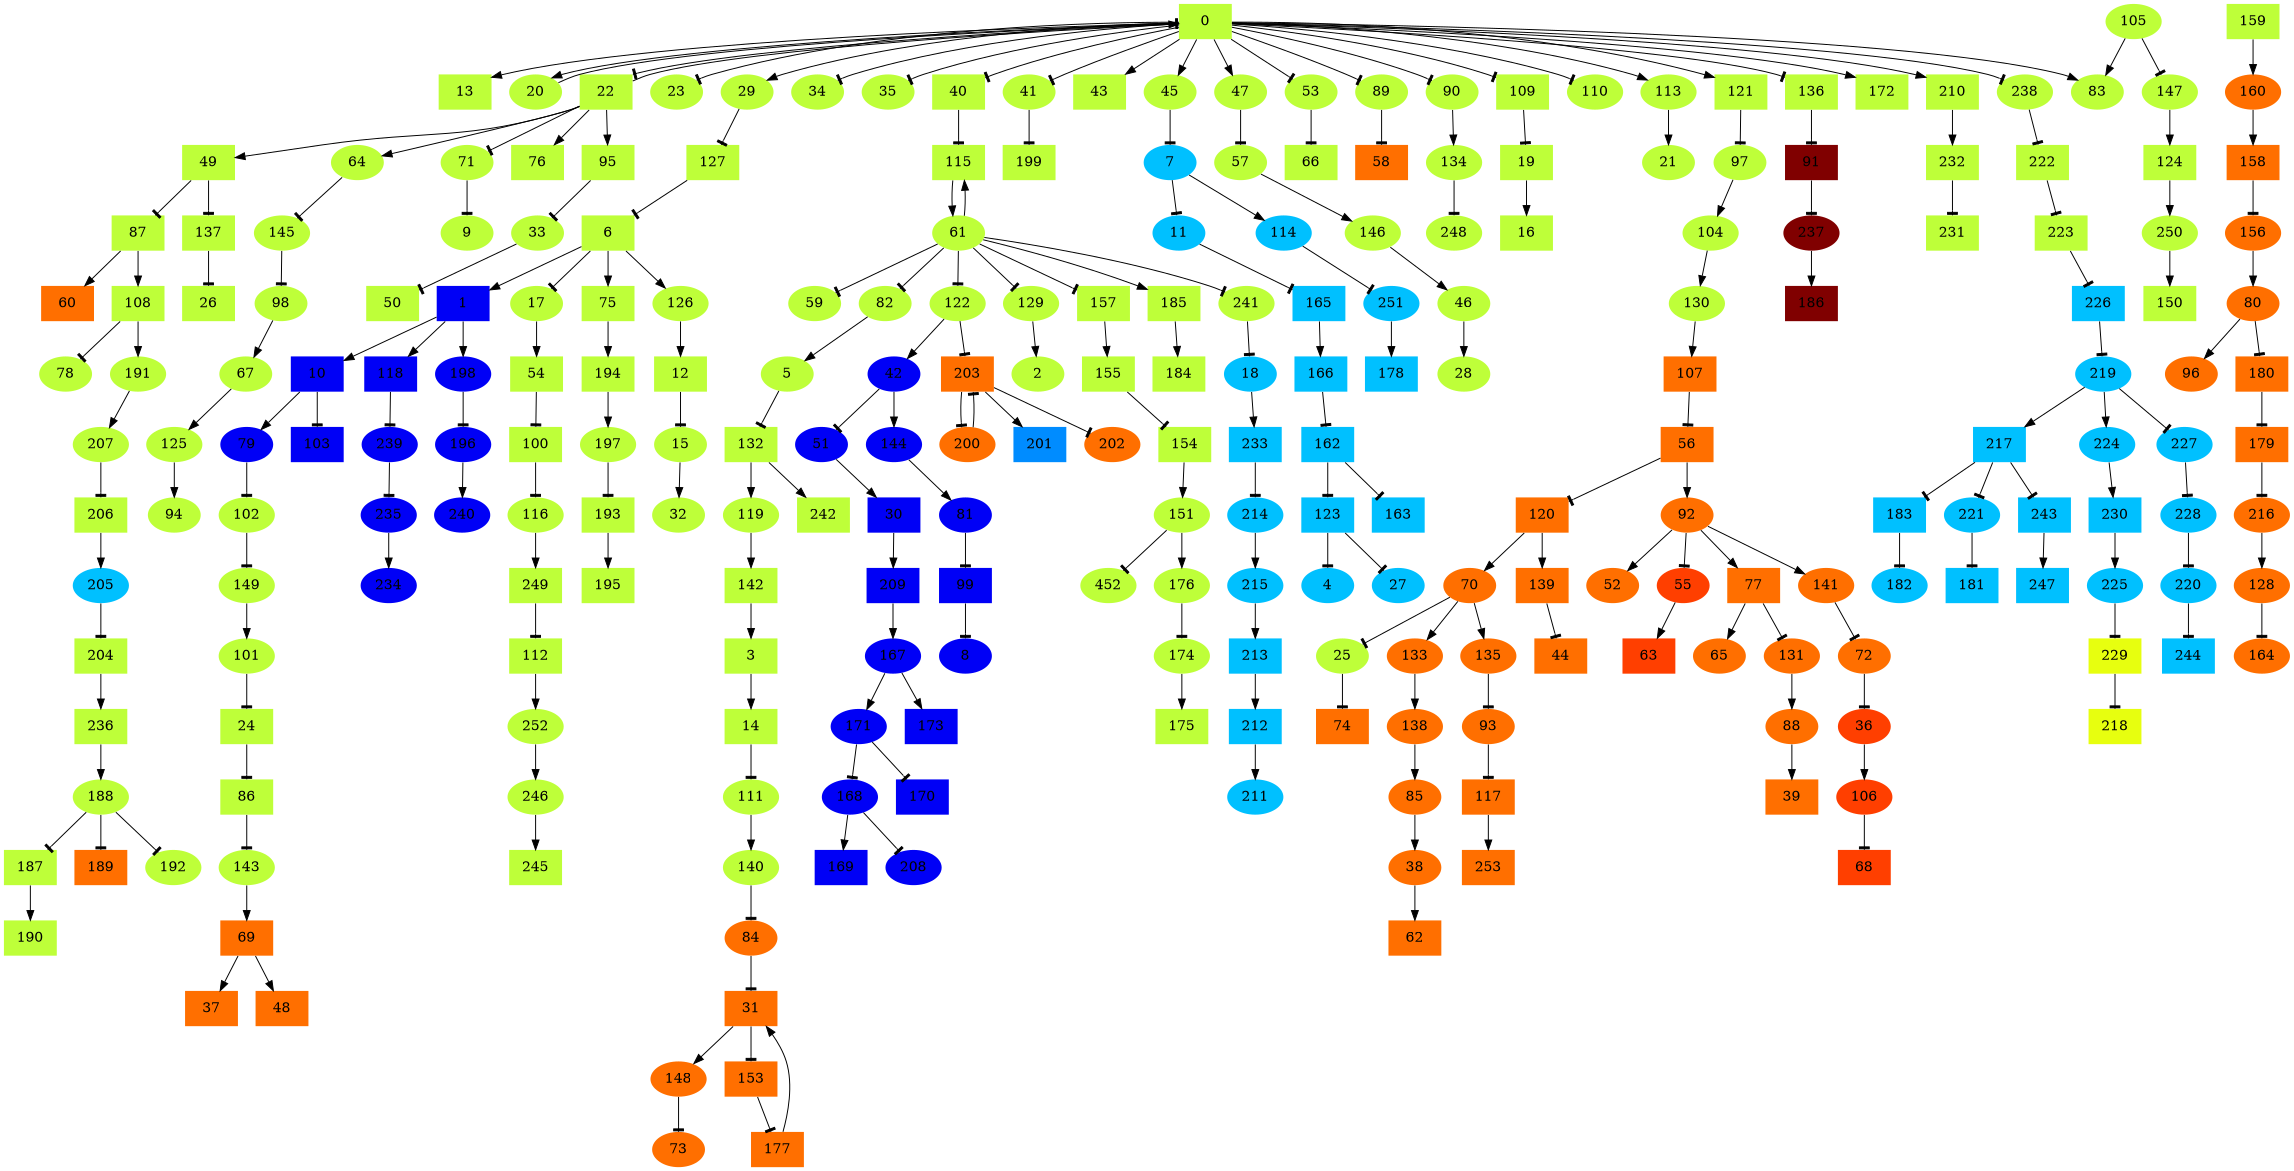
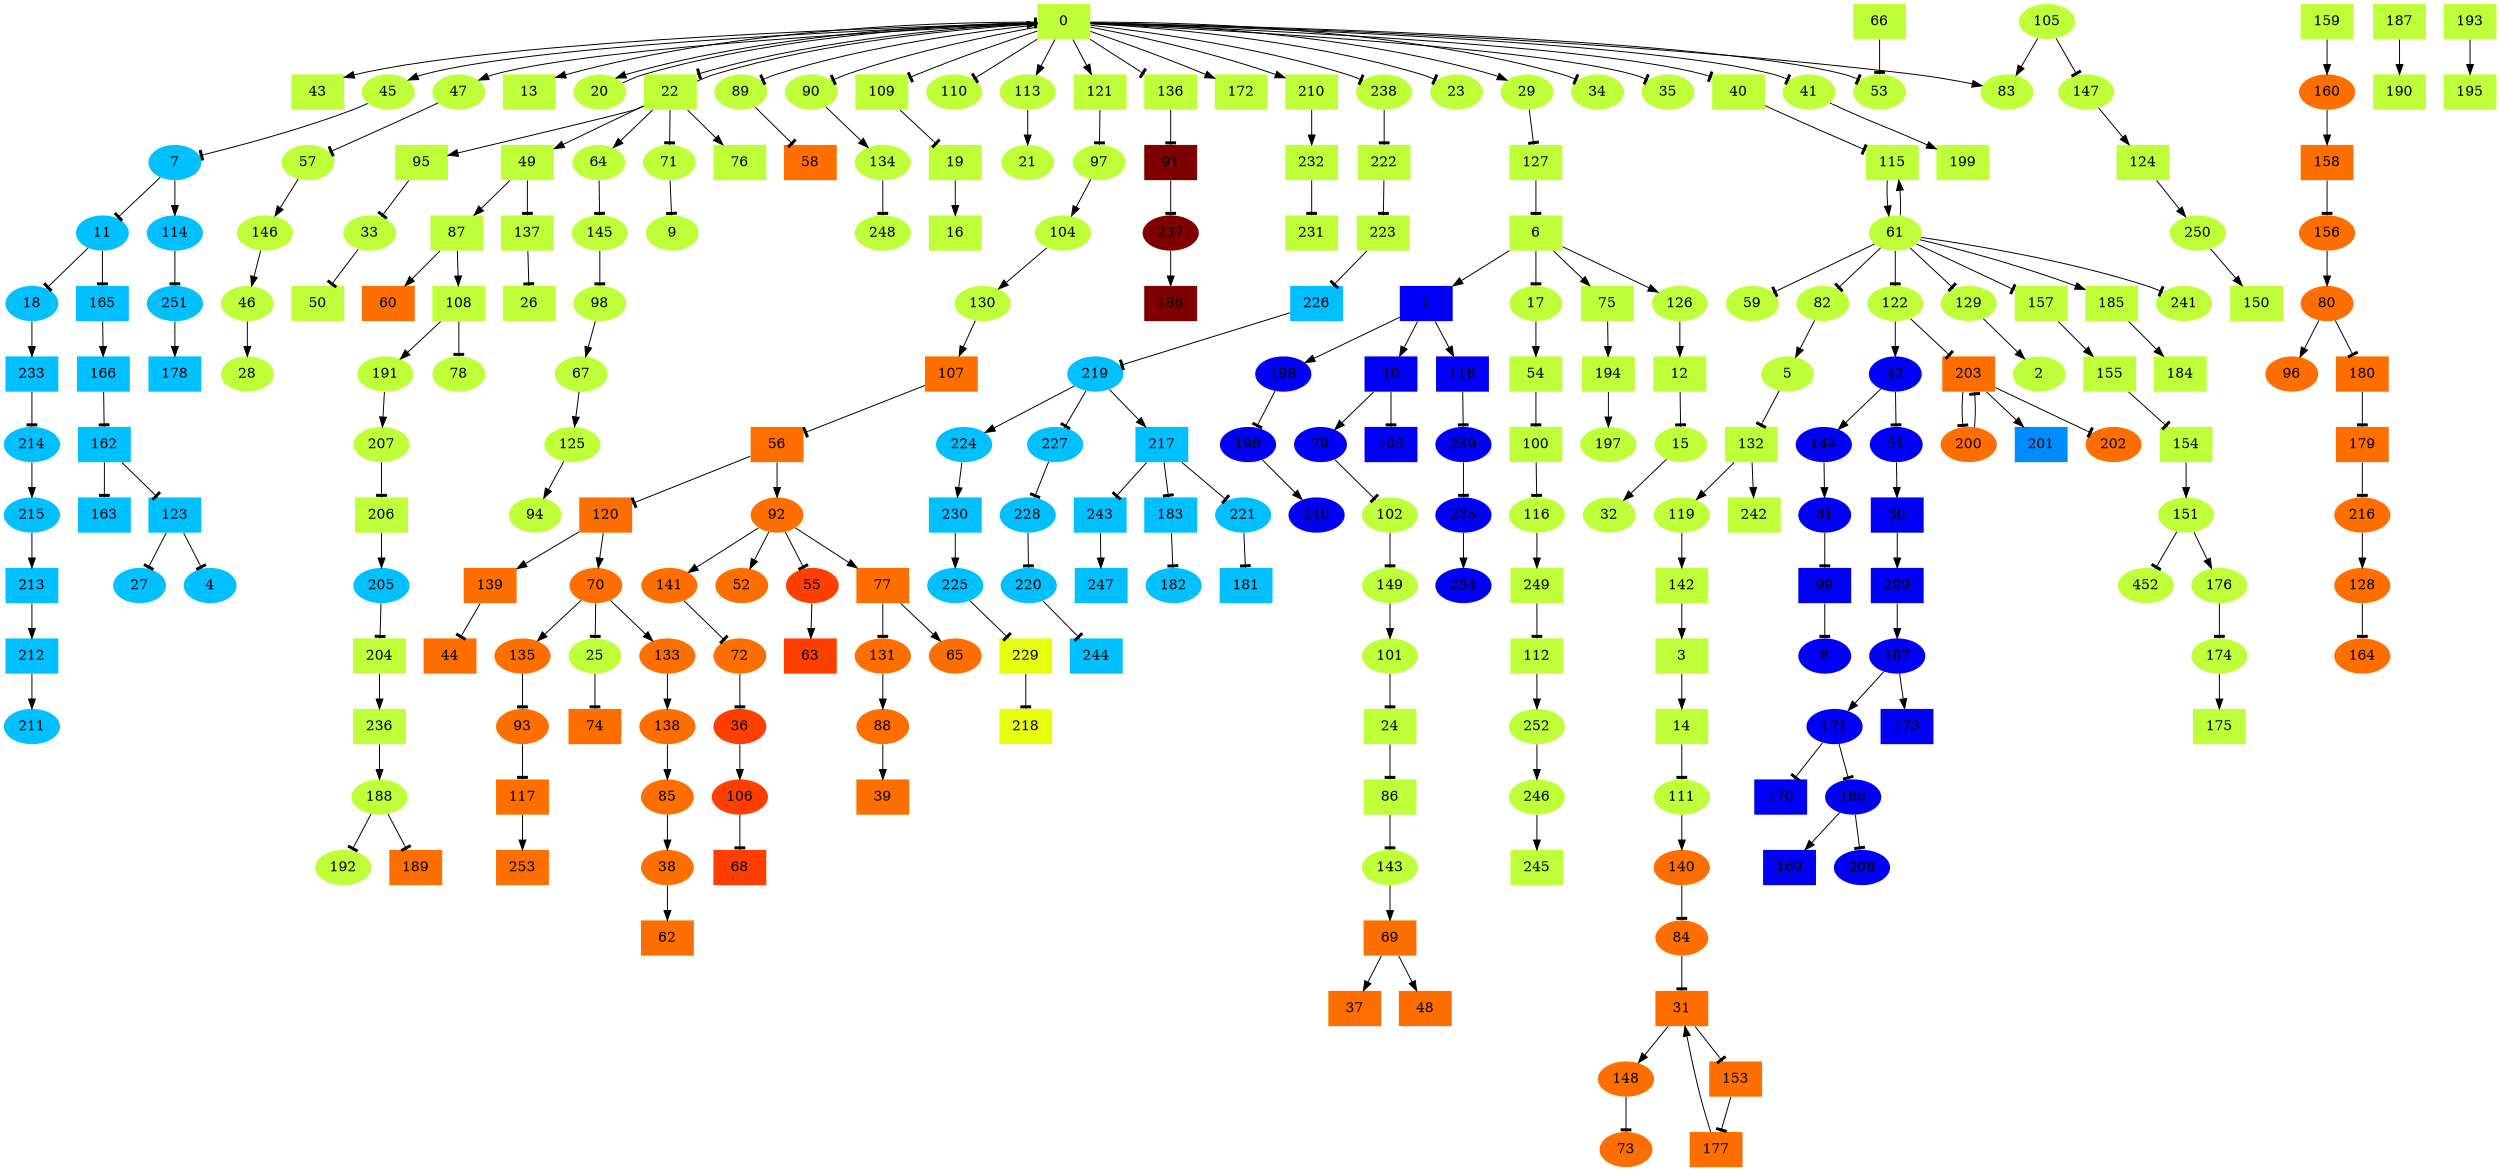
(1029, 125) -> (1878, 124)
(1311, 125) -> (1880, 54)
(175, 196) -> (496, 194)
(1248, 336) -> (69, 266)
(608, 477) -> none
(69, 829) -> none
(751, 868) -> (1682, 868)
